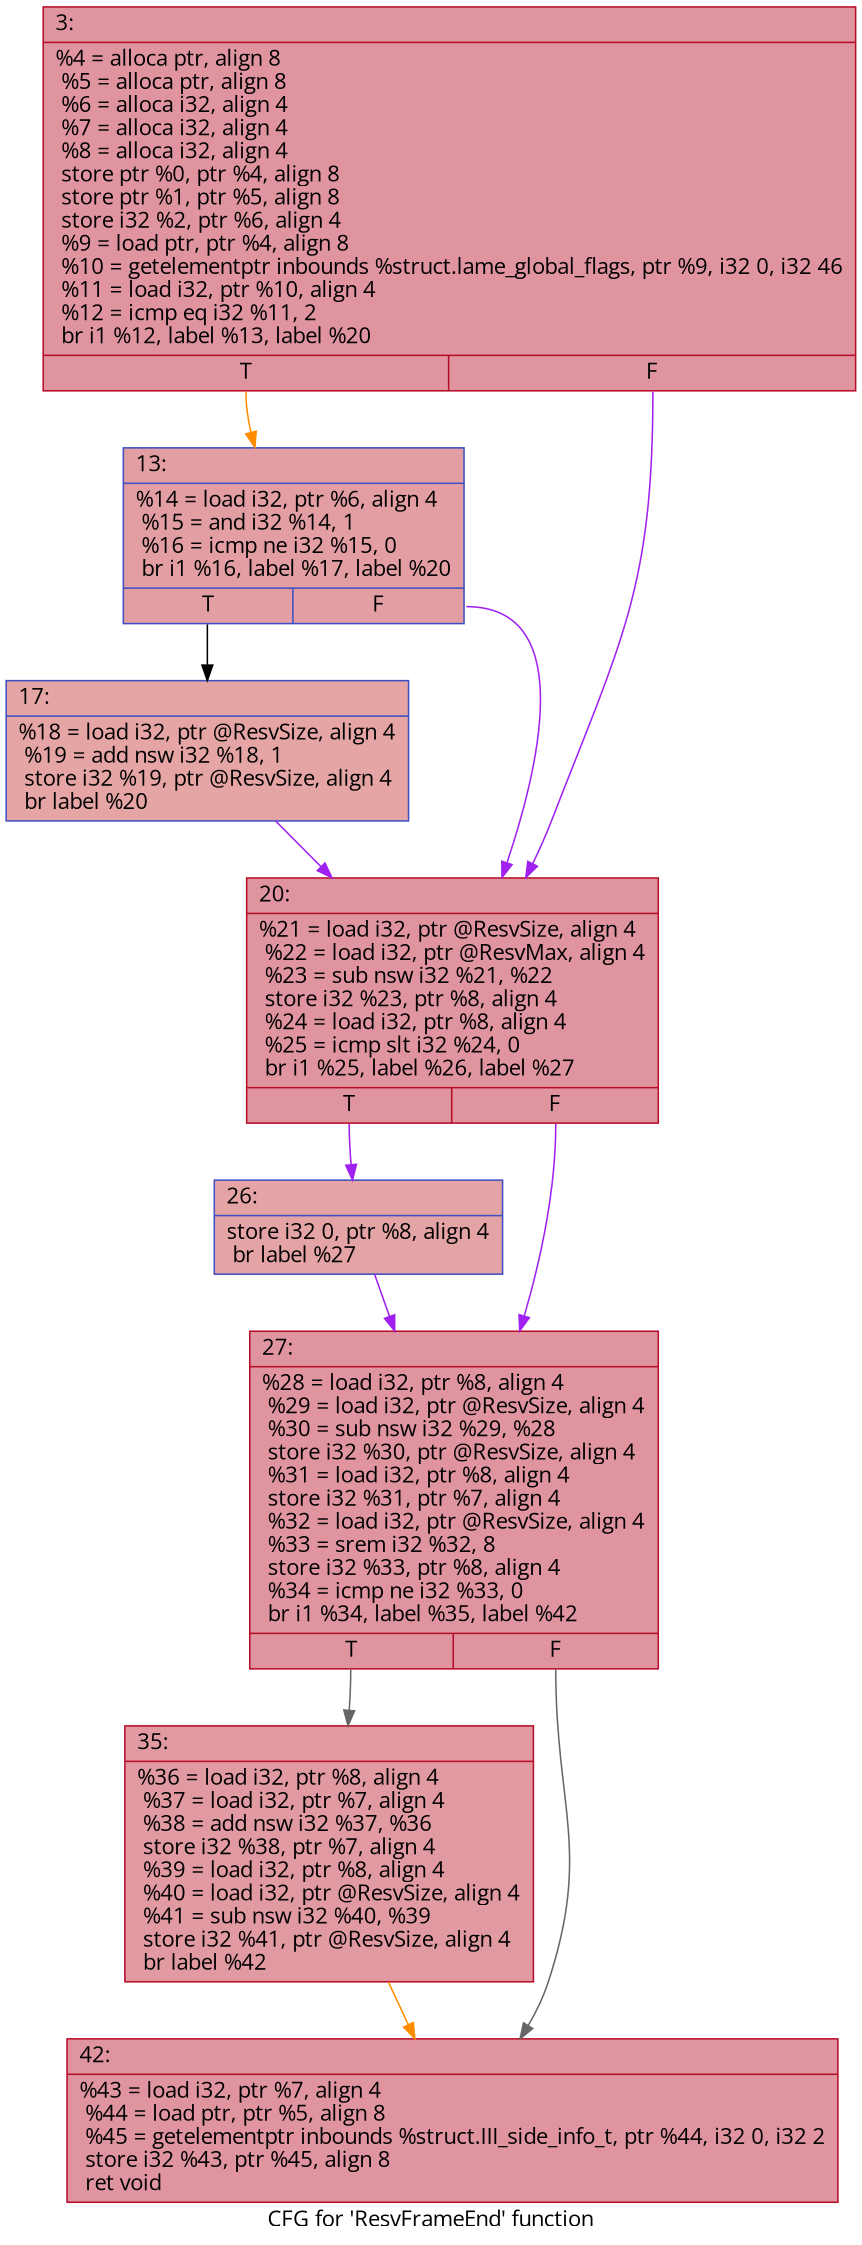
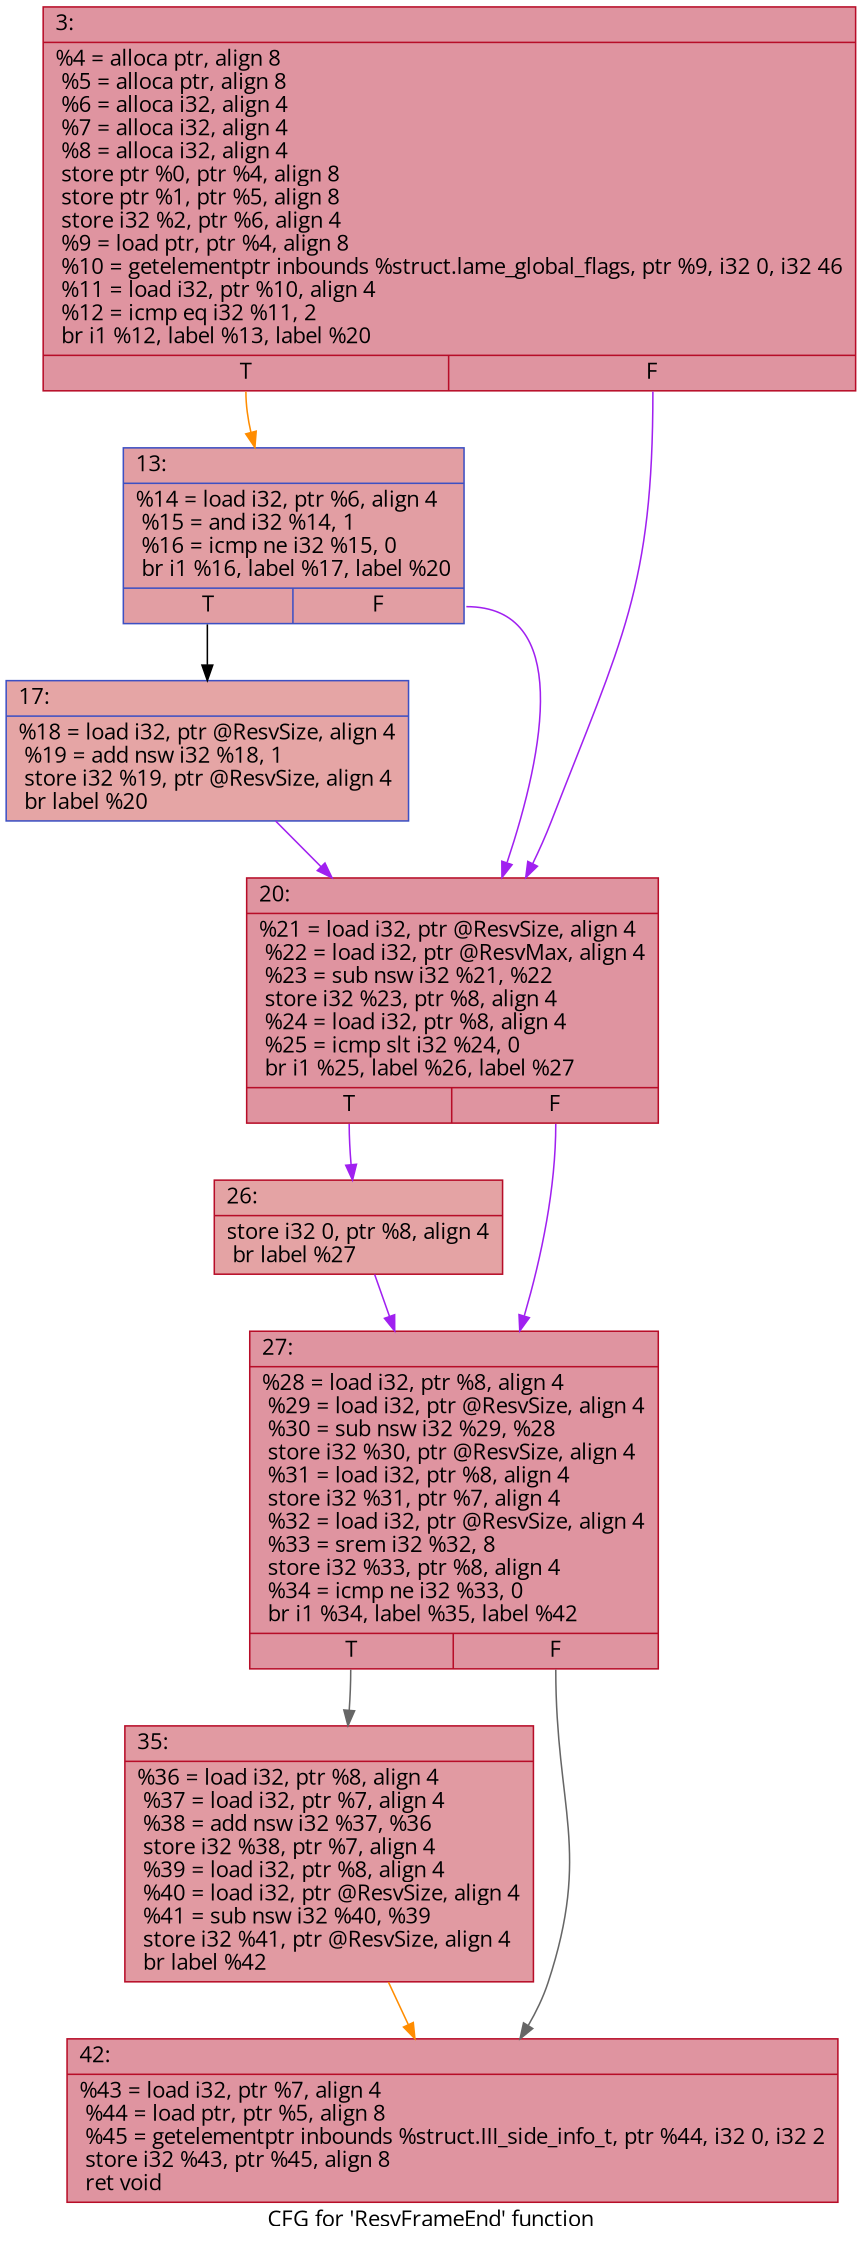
(358, 1227) -> (358, 1227)
